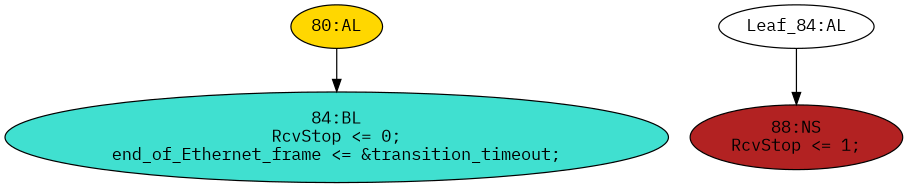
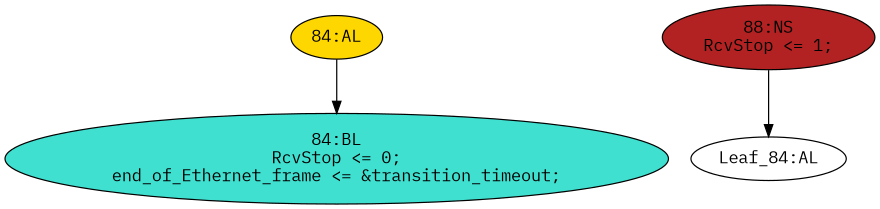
(337, 27) -> (337, 37)
(796, 70) -> (769, 97)
